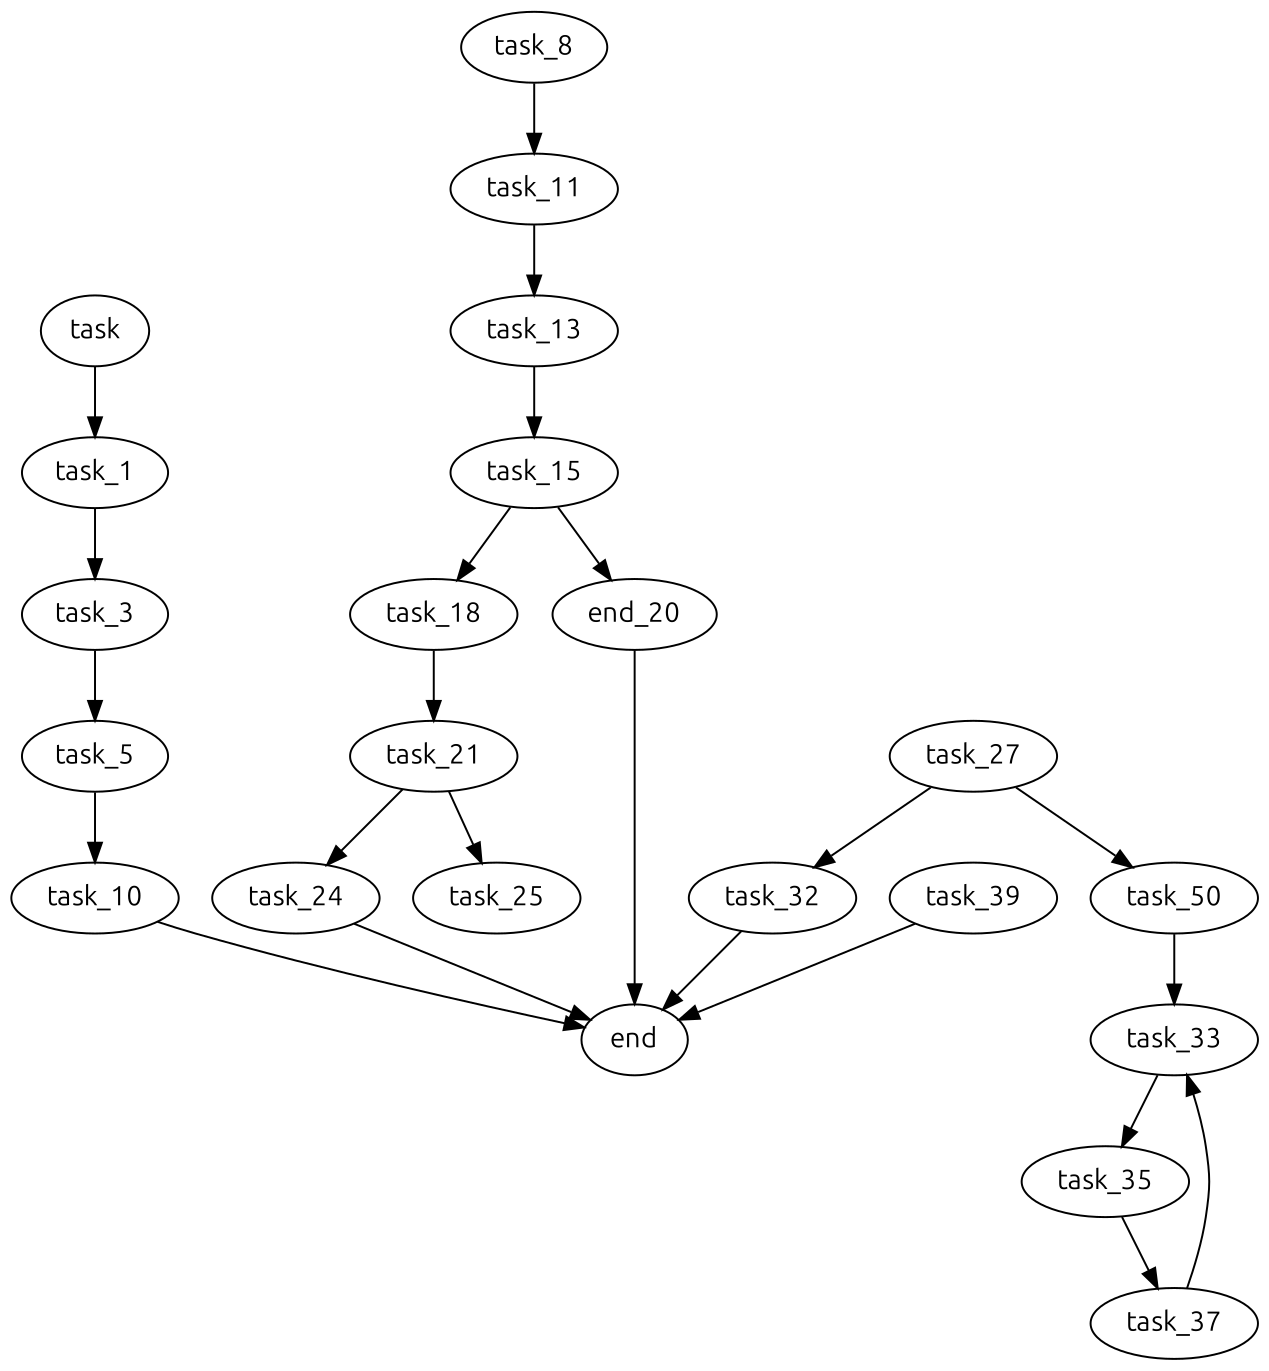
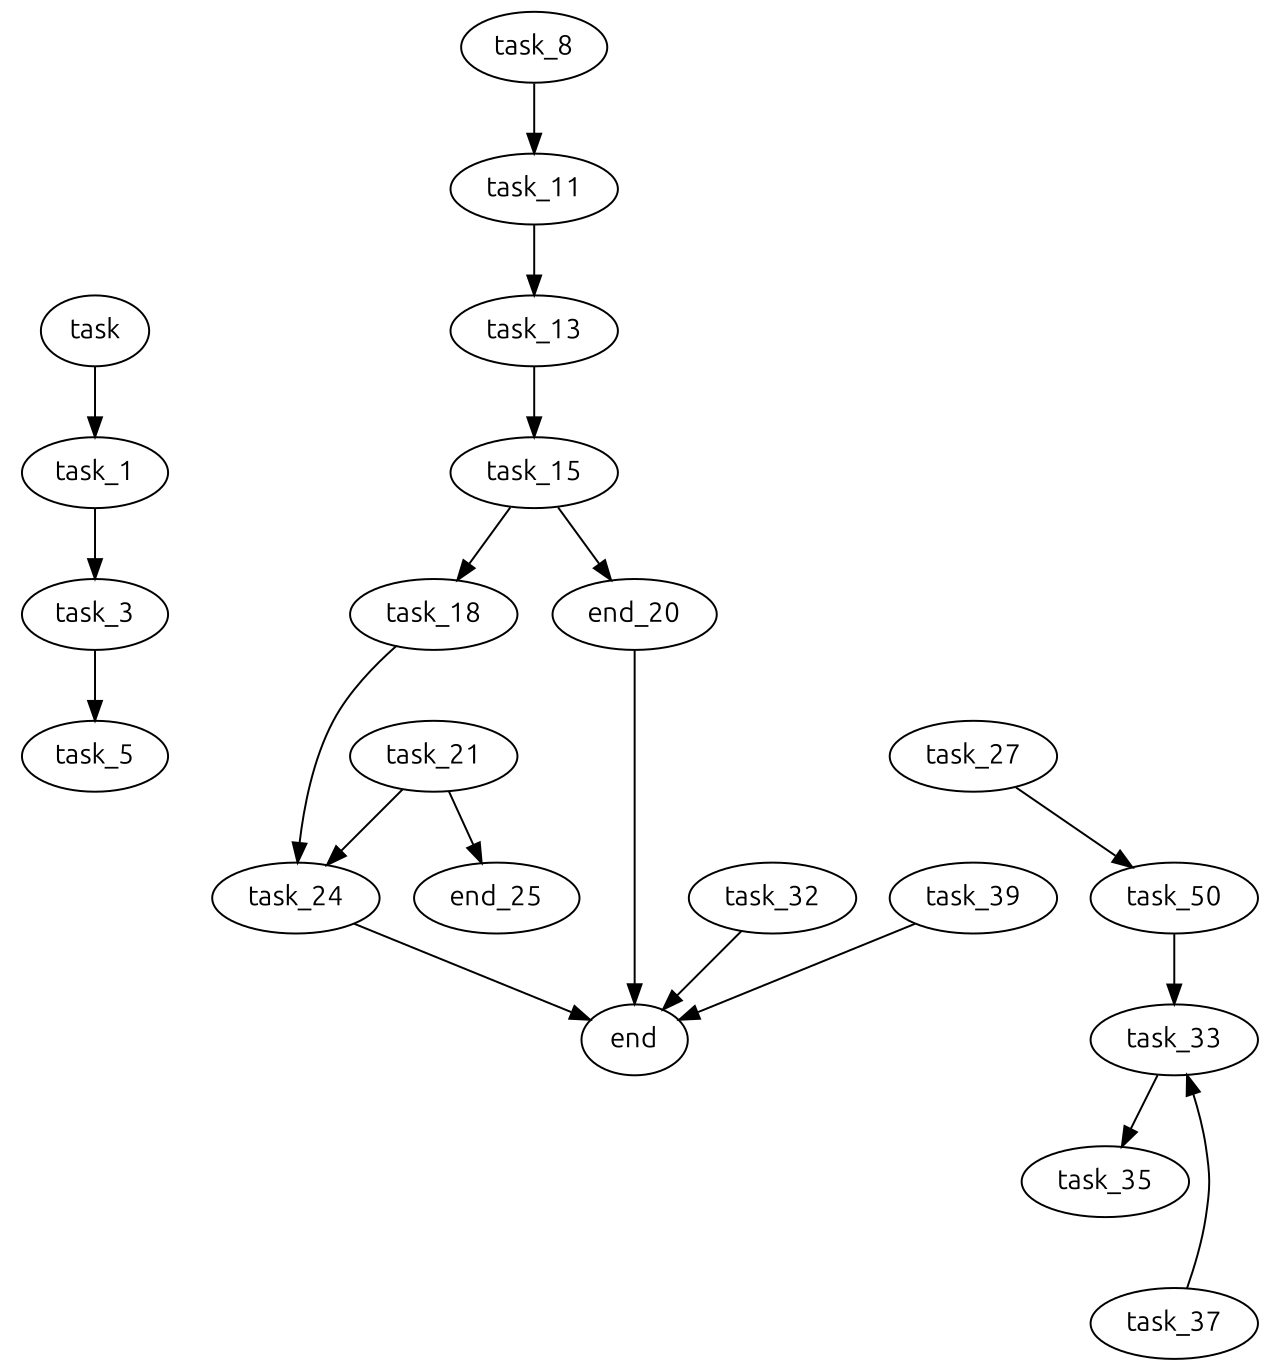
(434, 676) -> (327, 734)
(881, 822) -> none
(95, 898) -> none
(497, 898) -> (497, 898)
(1135, 1244) -> none
